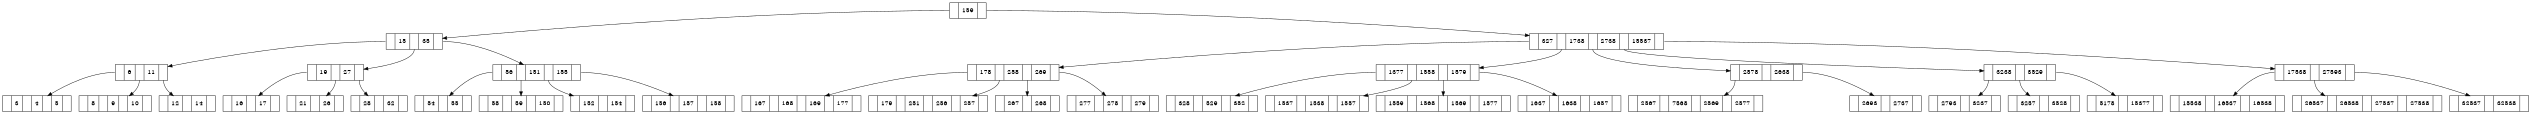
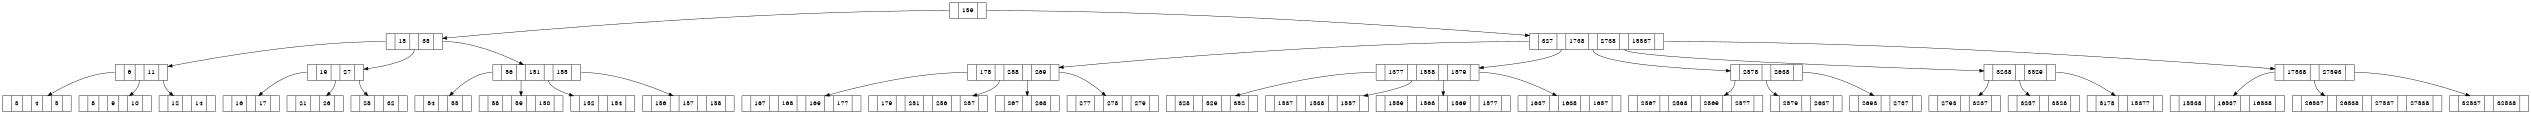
(1680, 103) -> (1680, 103)
none -> (1806, 104)
